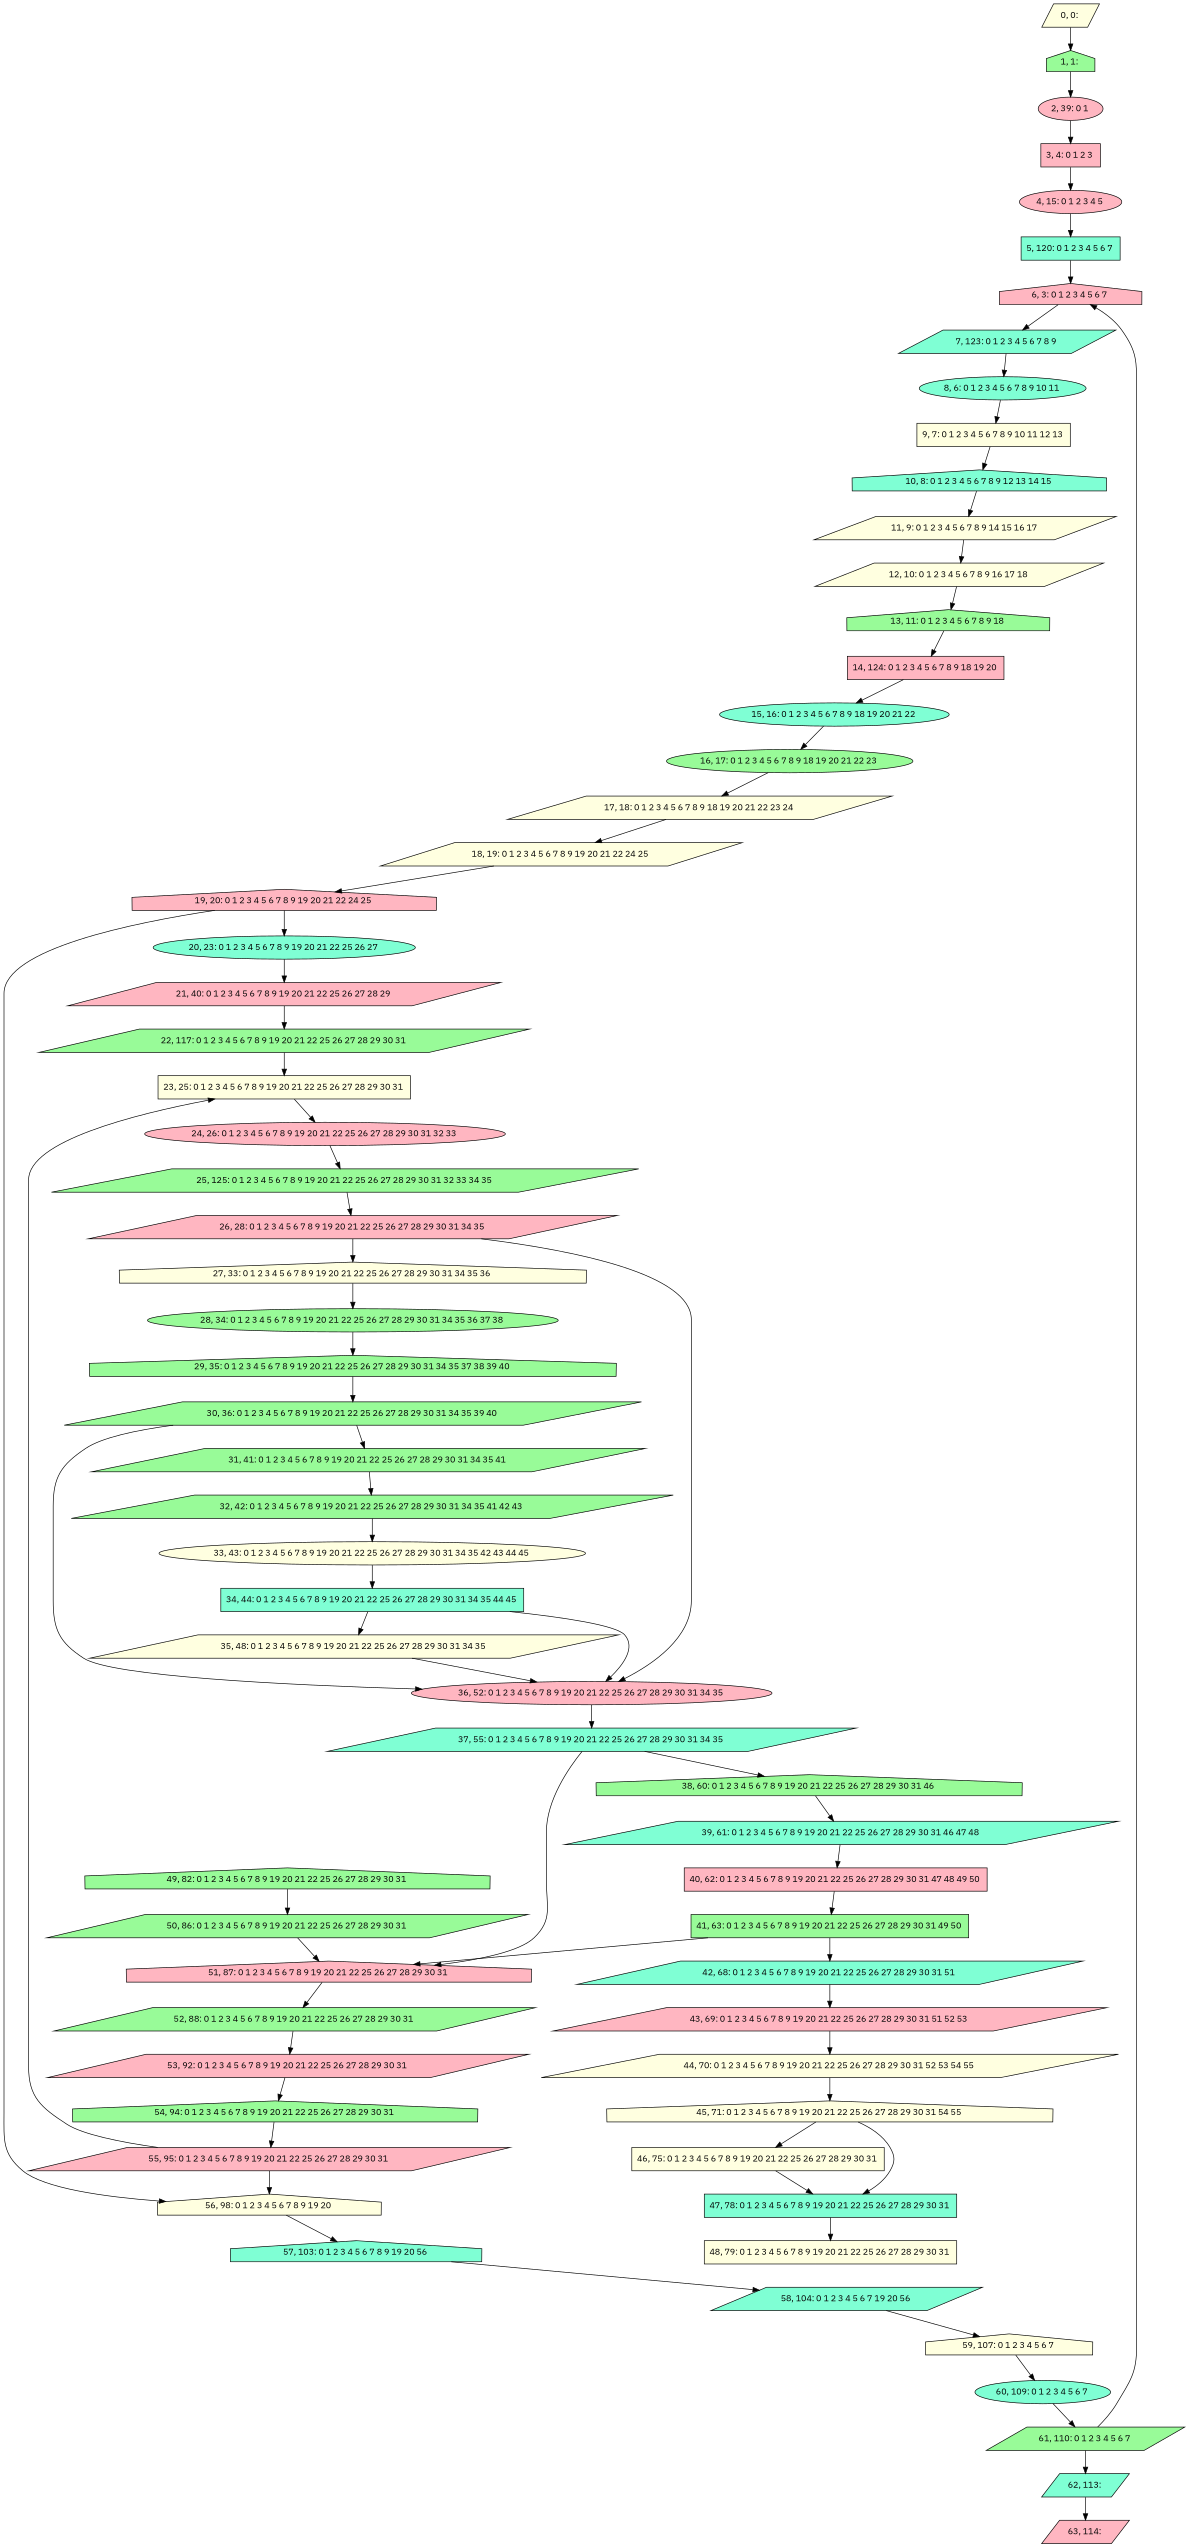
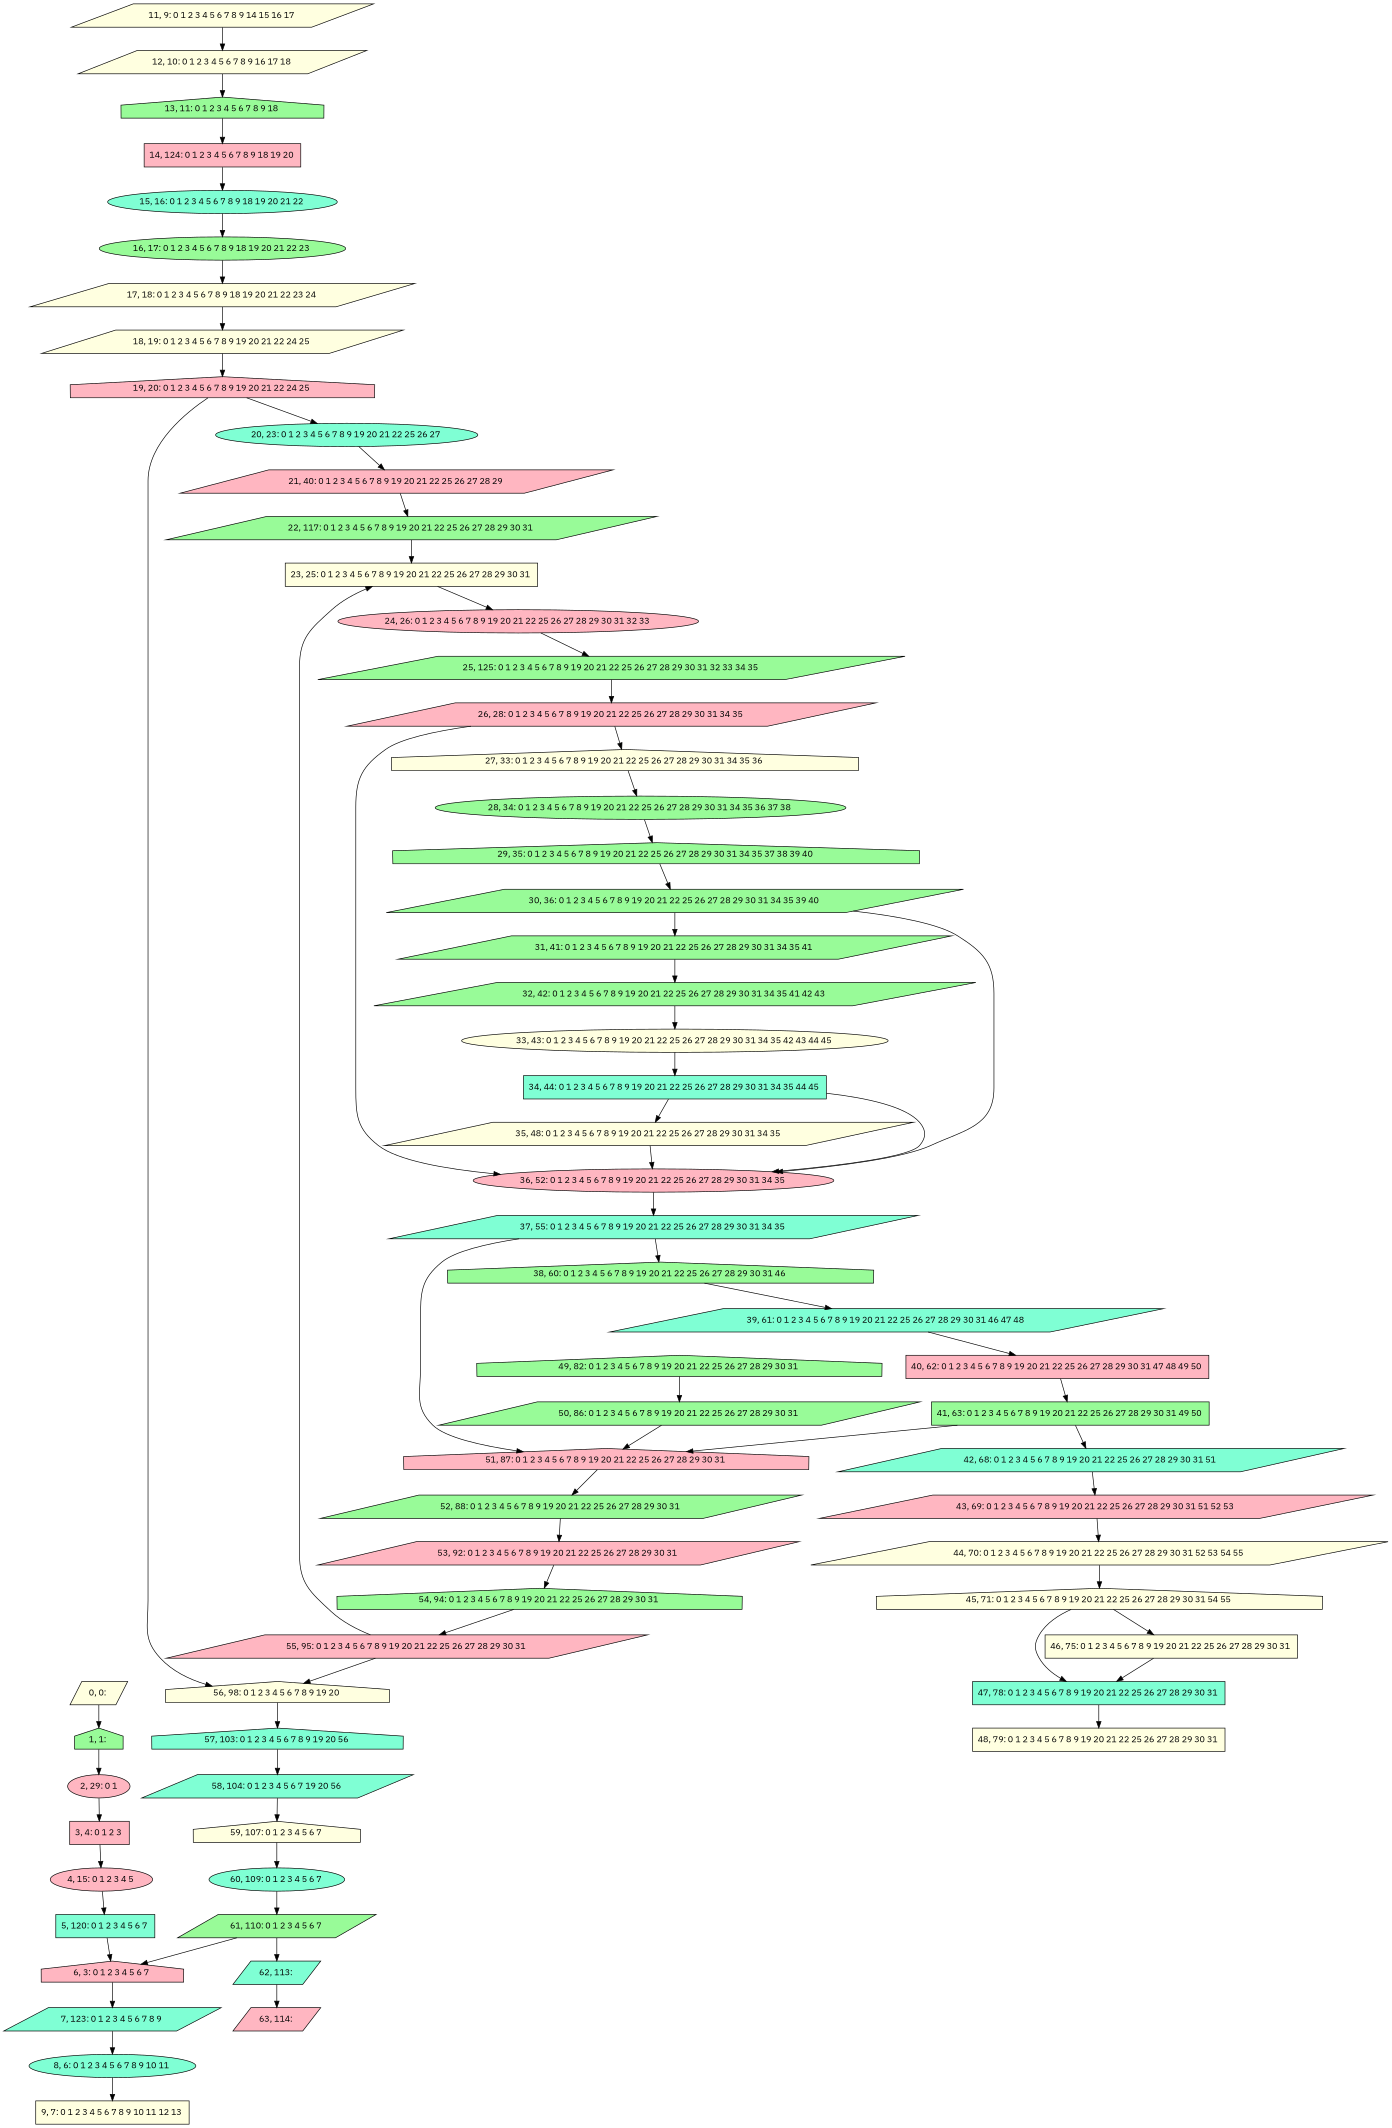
(1071, 109) -> (99, 1786)
(979, 482) -> none
